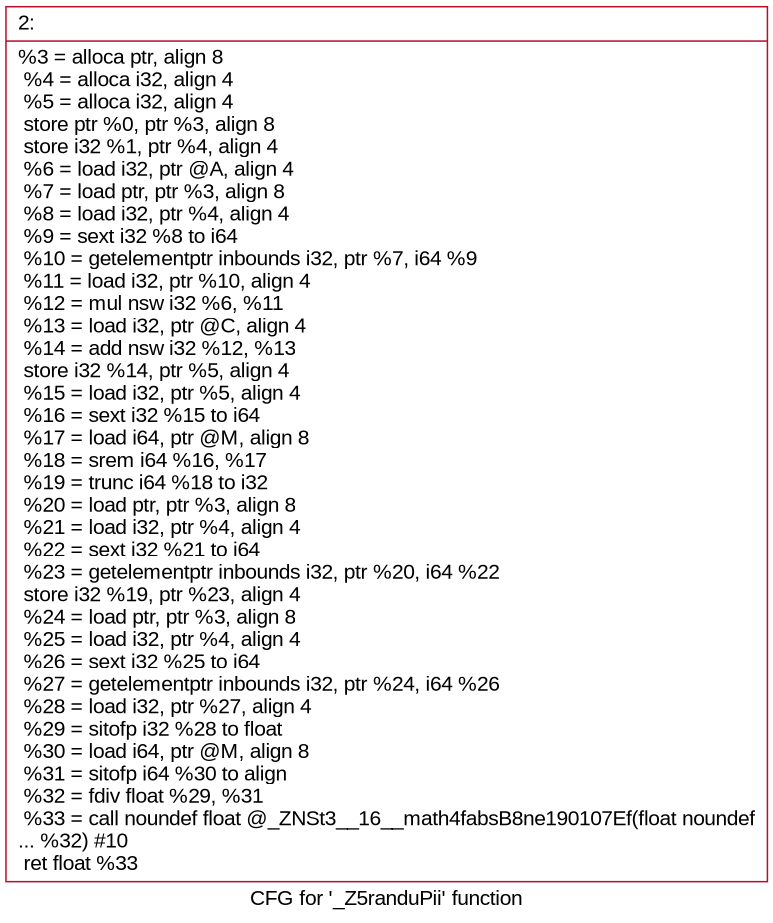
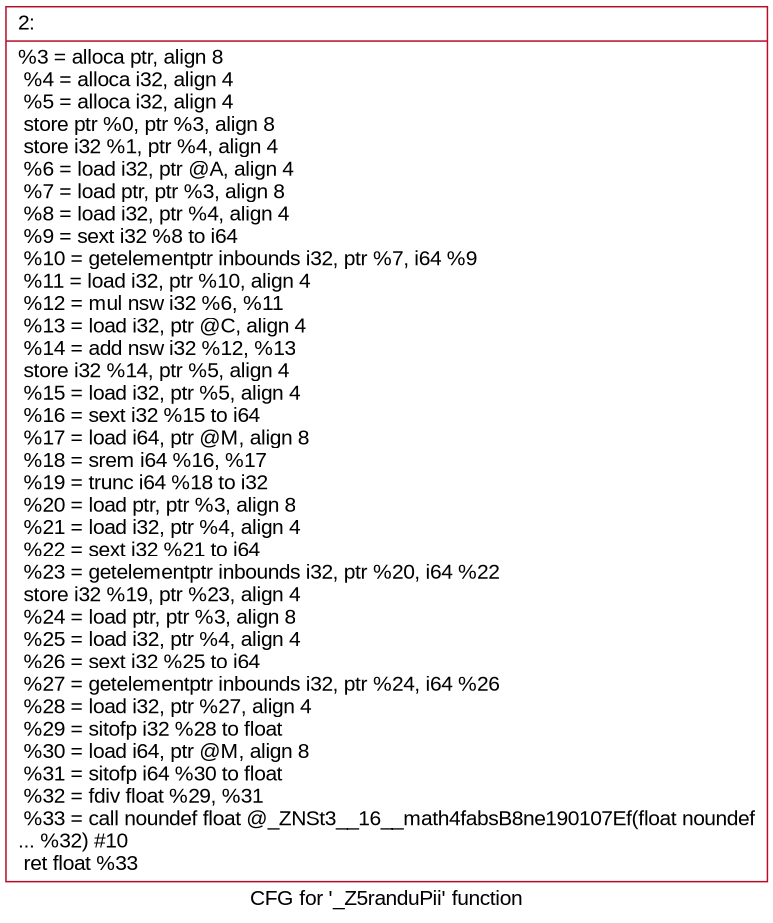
(153, 774) -> (151, 774)
